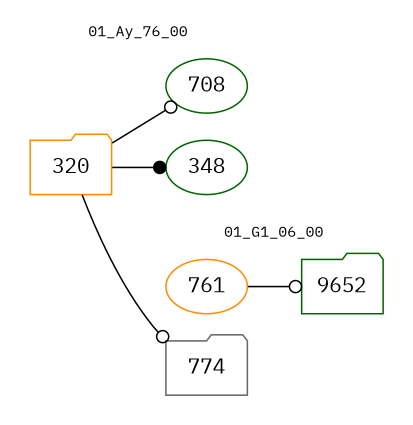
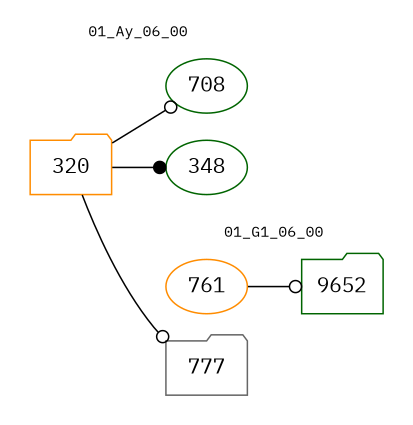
(139, 32) -> (139, 32)
(207, 368) -> (207, 368)
